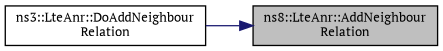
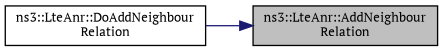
(345, 26) -> (345, 26)
